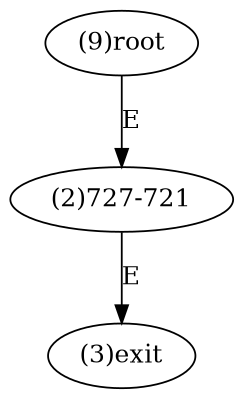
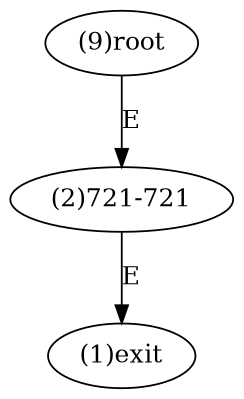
(122, 199) -> (122, 199)
(122, 356) -> (122, 356)
